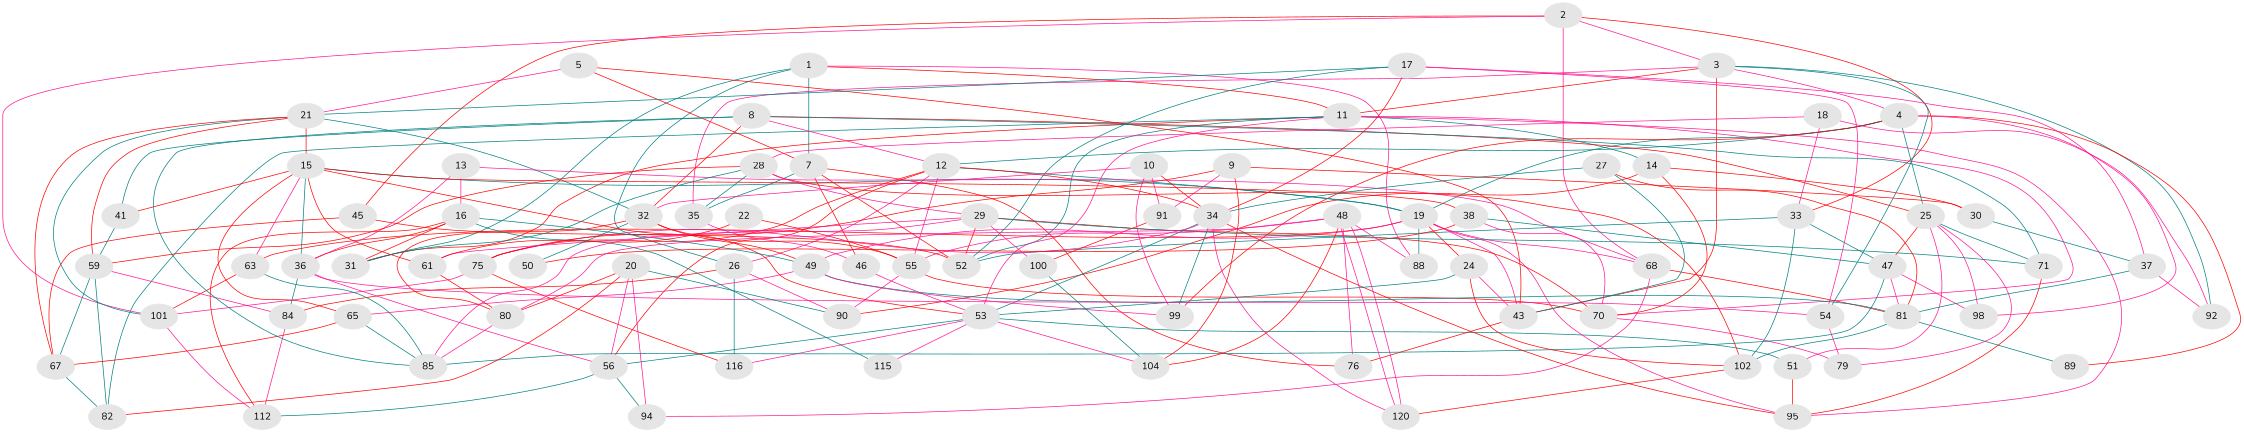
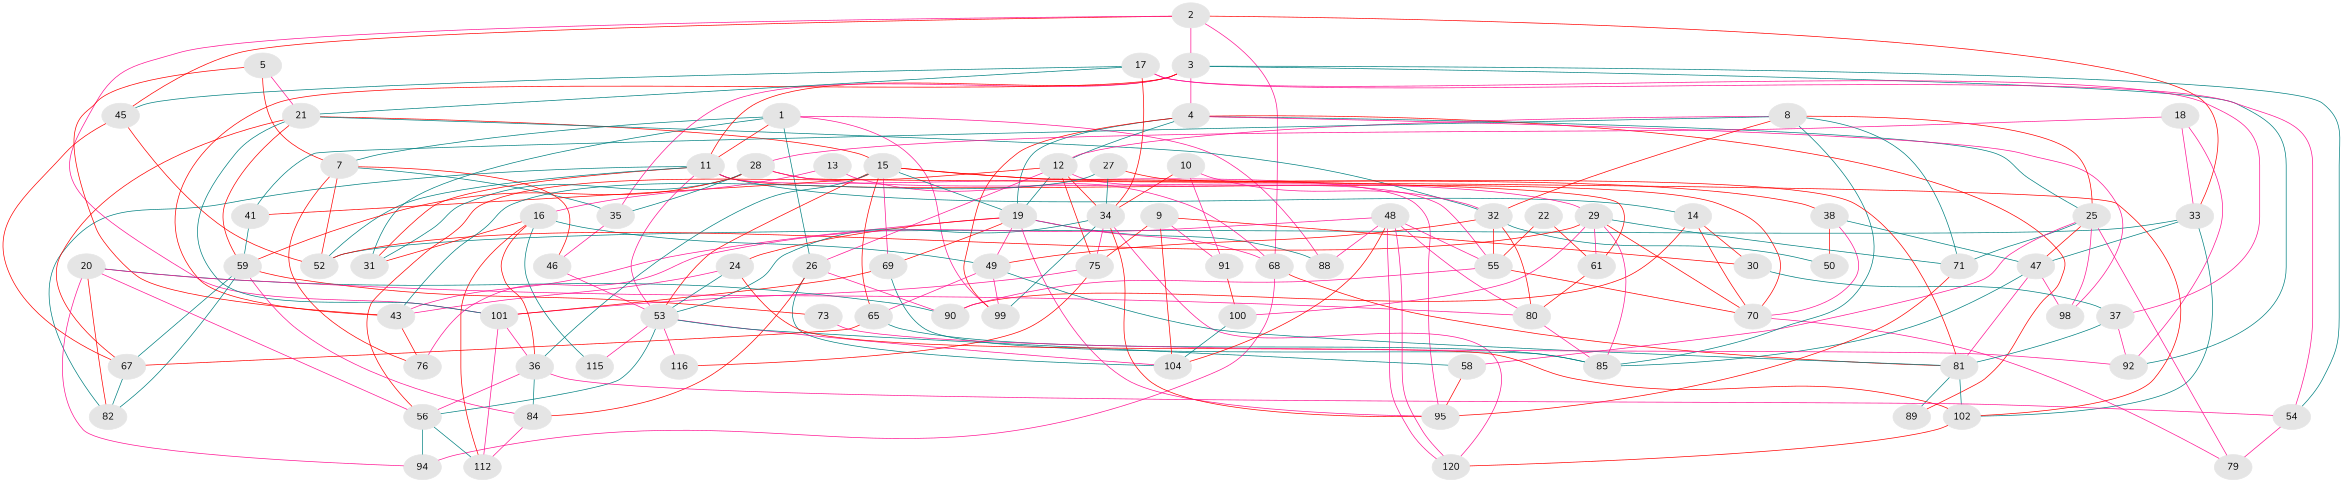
(1156, 112) -> (628, 77)
(1972, 171) -> (1288, 186)
(404, 214) -> (517, 342)
(1148, 263) -> (914, 160)
(250, 266) -> (888, 266)
(571, 291) -> (879, 296)
(734, 317) -> (947, 356)
none -> (823, 317)
(1793, 367) -> (1467, 367)
